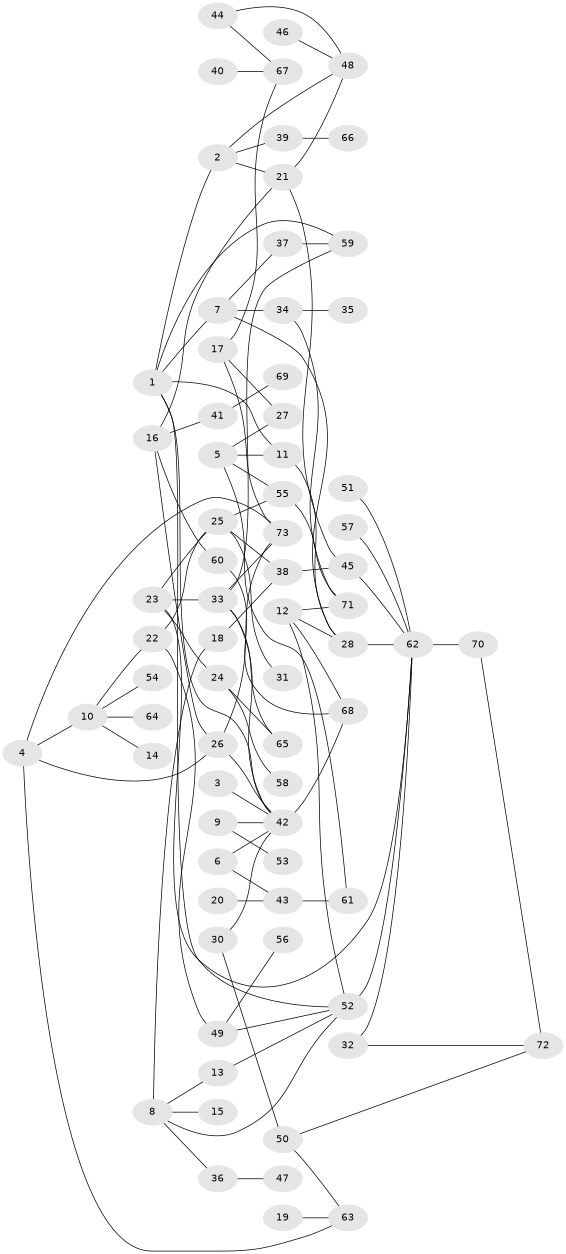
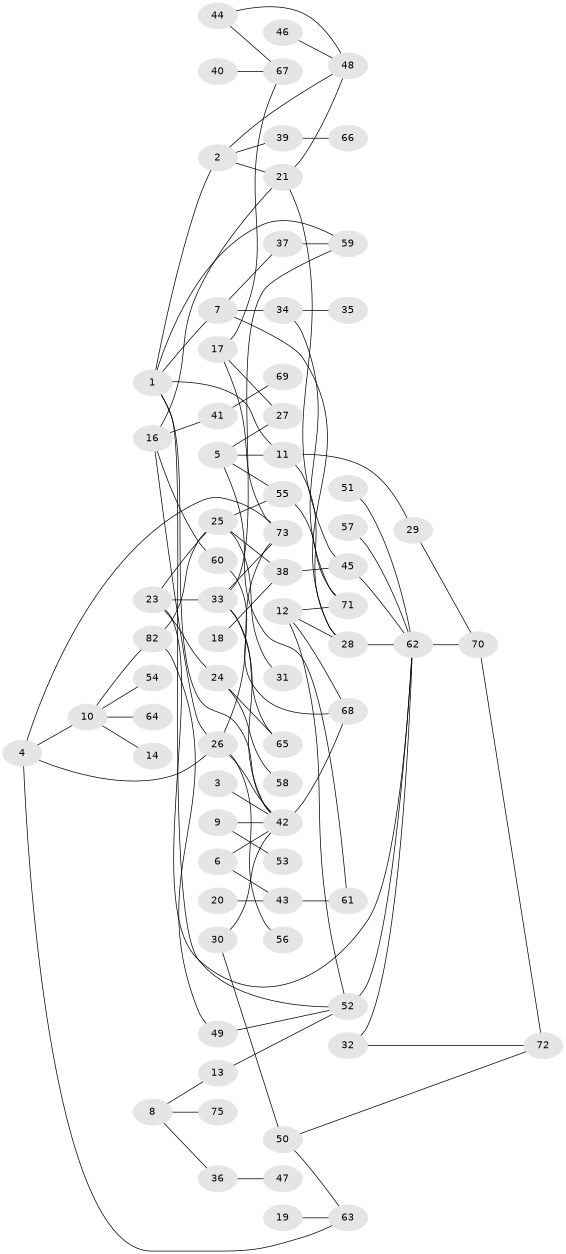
none -> (413, 530)
(153, 639) -> (153, 639)
(163, 871) -> none
(255, 980) -> (251, 833)
(218, 1112) -> (218, 1112)
(267, 1113) -> none
